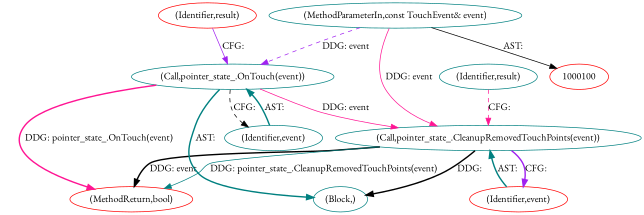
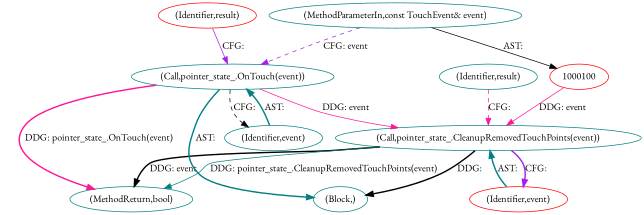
(346, 46) -> (346, 46)
(384, 87) -> (538, 104)
(131, 199) -> (131, 199)
